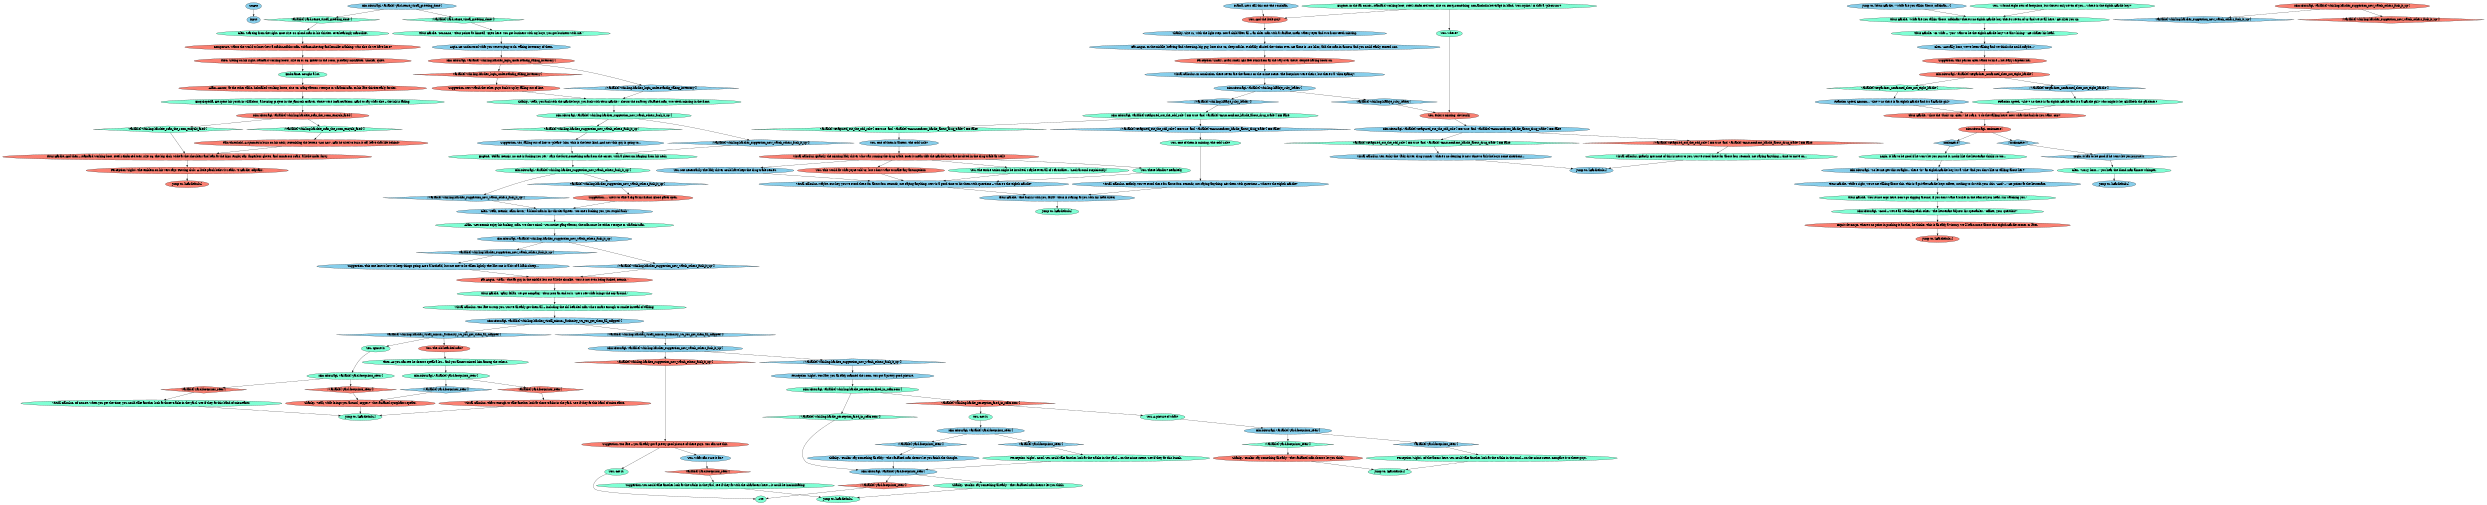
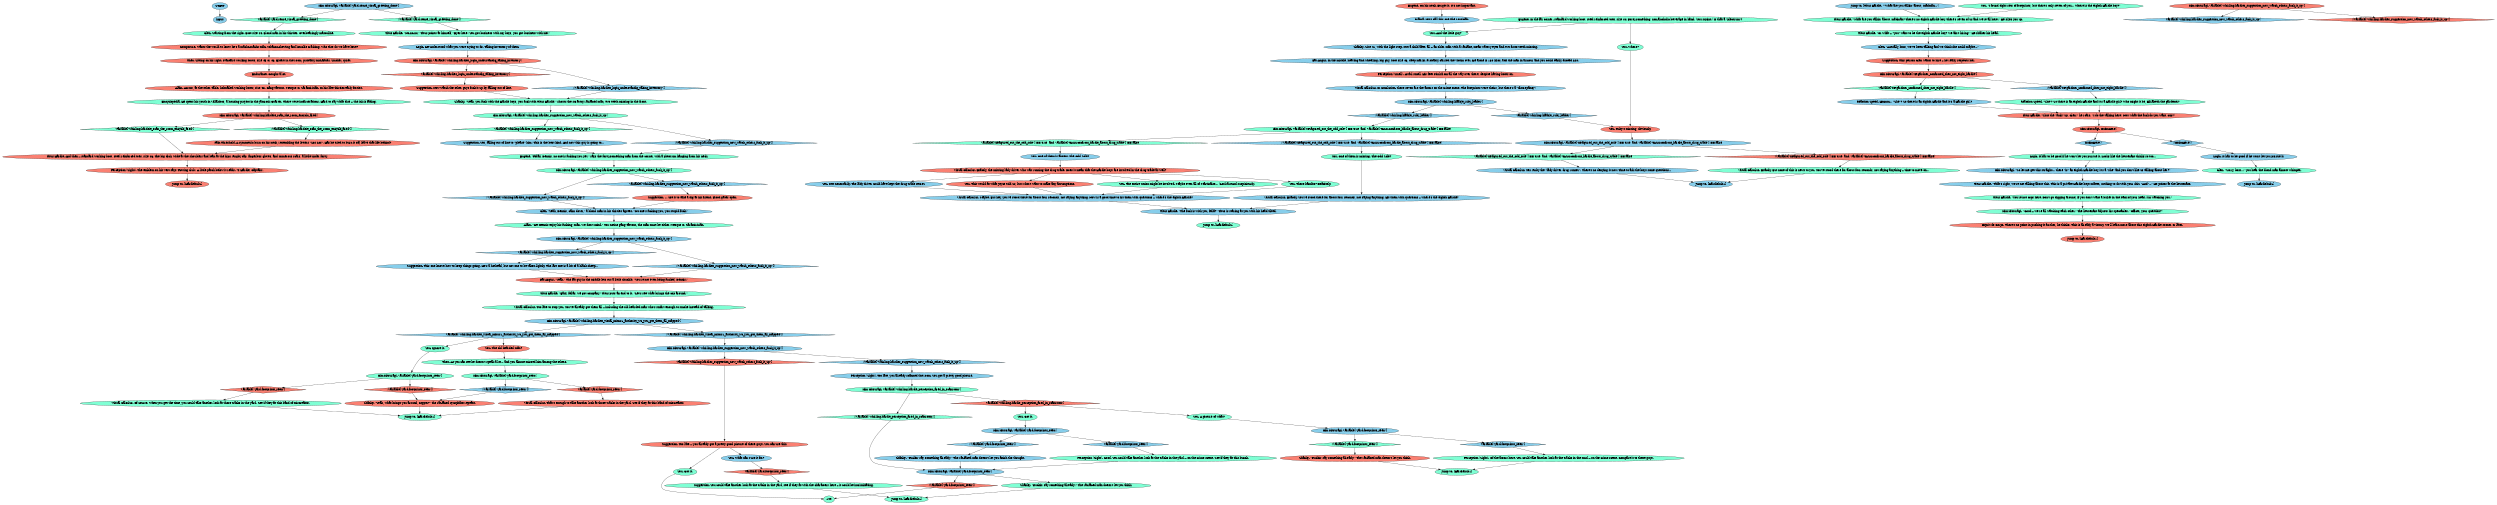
none -> (1442, 6)
(1265, 20) -> (1446, 33)
(303, 75) -> (269, 75)
(2109, 157) -> (2249, 157)
